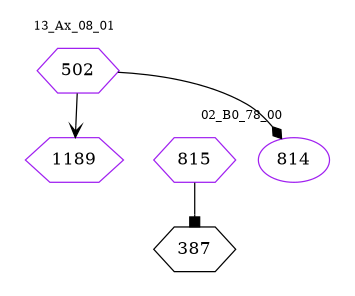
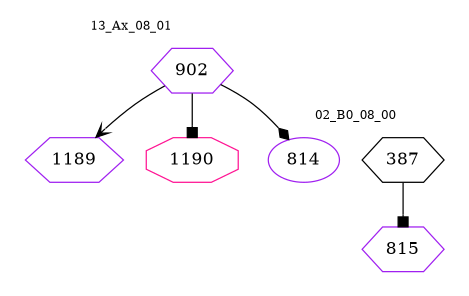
(78, 71) -> (192, 71)
(242, 116) -> (356, 116)
none -> (192, 160)
(195, 199) -> (403, 199)
